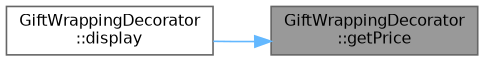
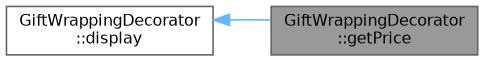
(234, 42) -> (250, 20)
